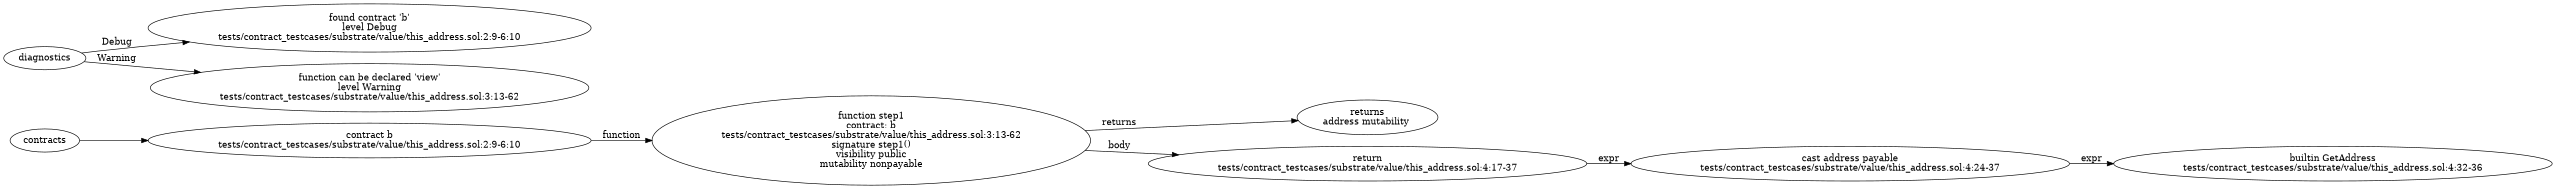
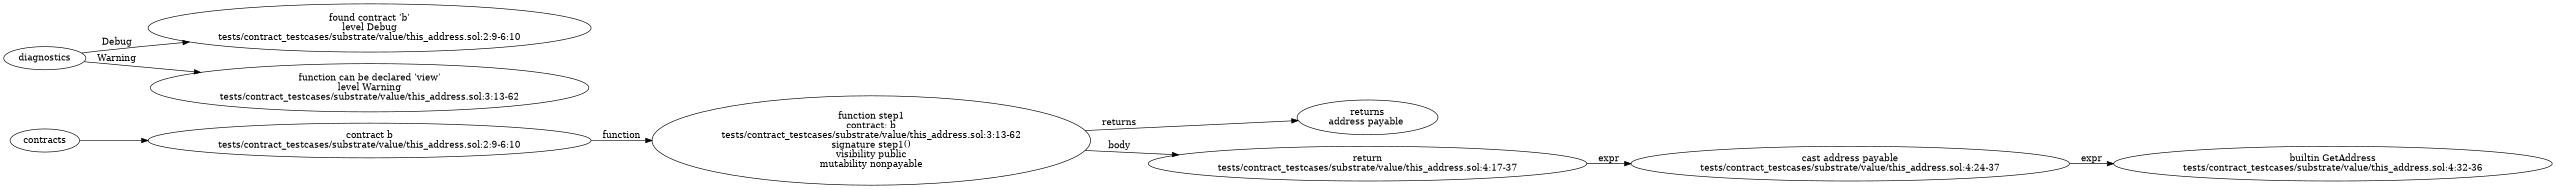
(1368, 117) -> (1368, 117)
